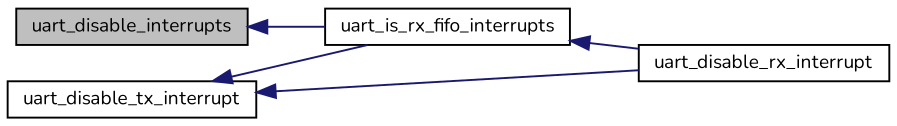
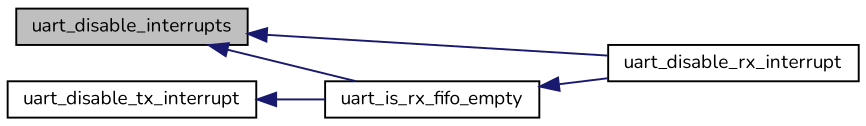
(448, 27) -> (432, 99)
(457, 81) -> (437, 45)
